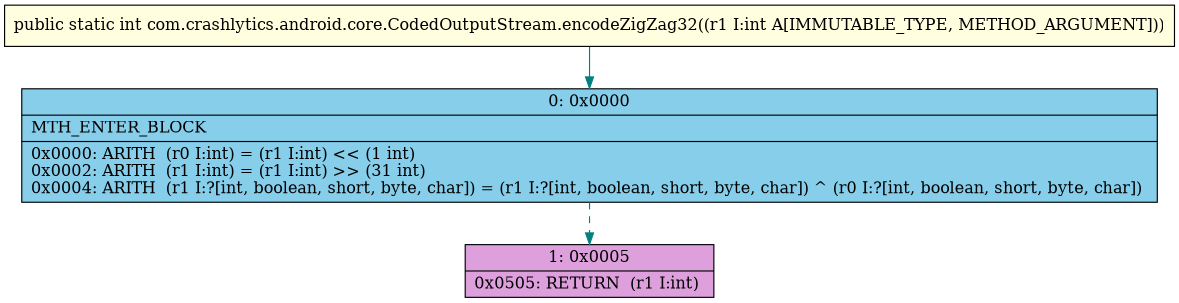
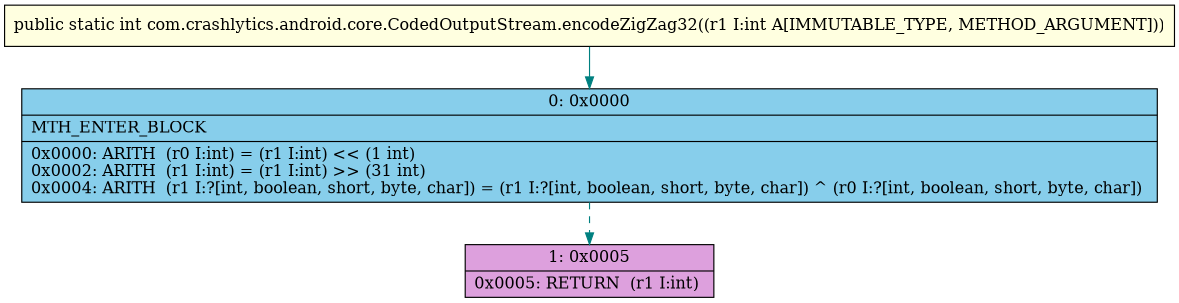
(590, 284) -> (590, 284)
